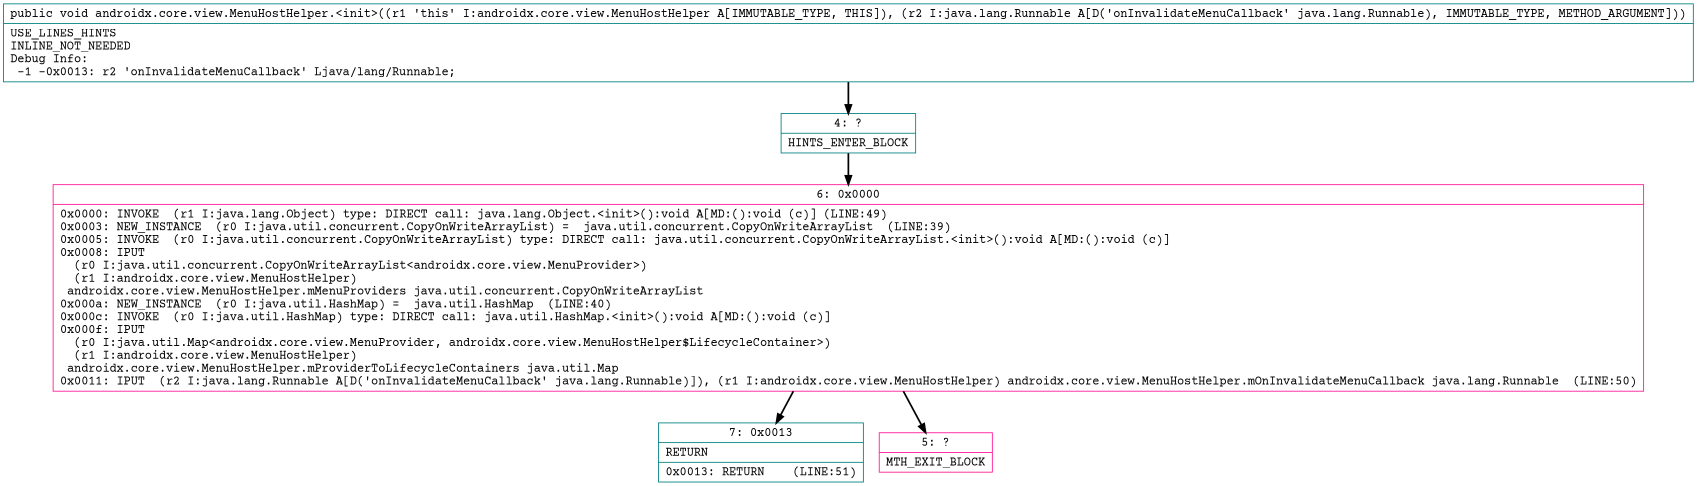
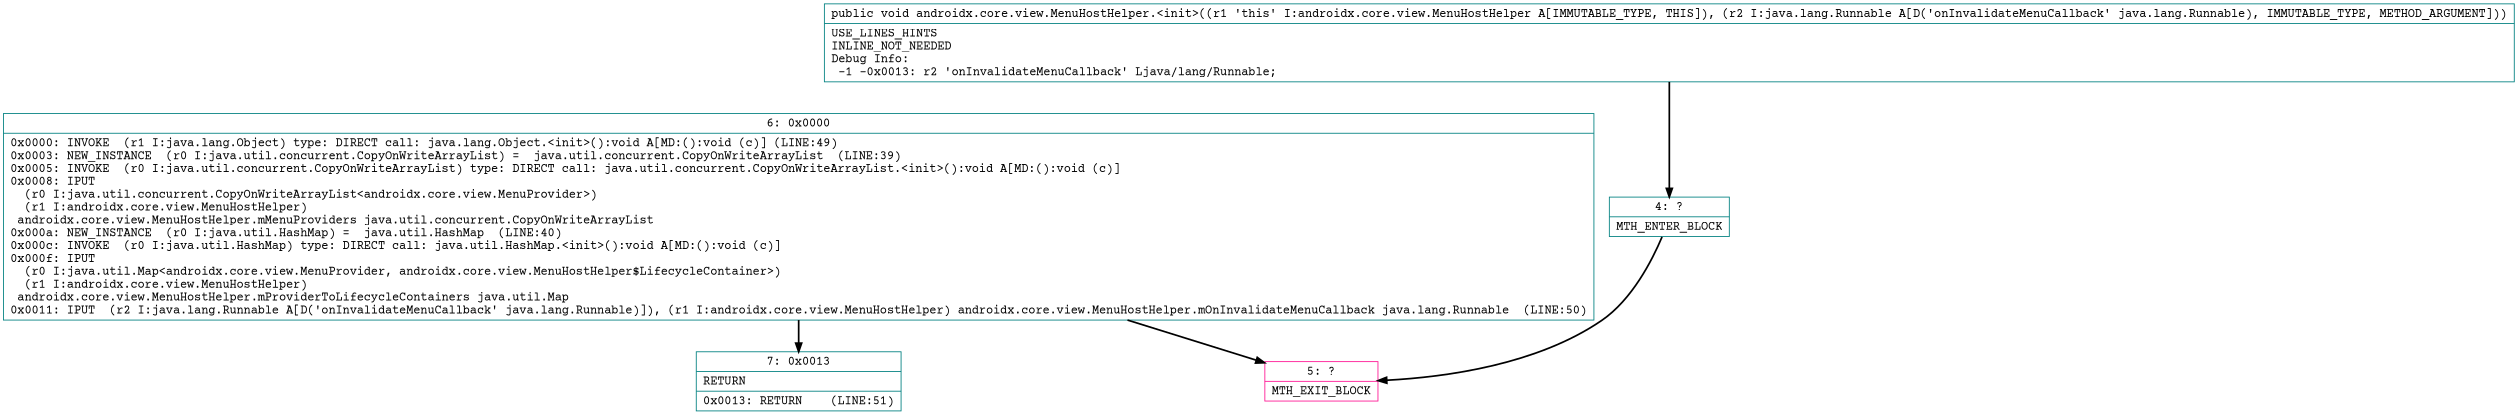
(848, 143) -> (1669, 226)
(848, 164) -> (1548, 348)
(848, 288) -> (799, 217)
